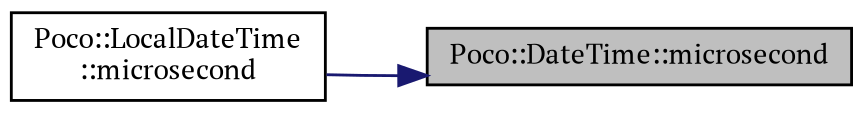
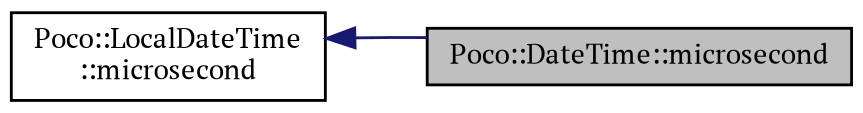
(362, 75) -> (391, 38)
